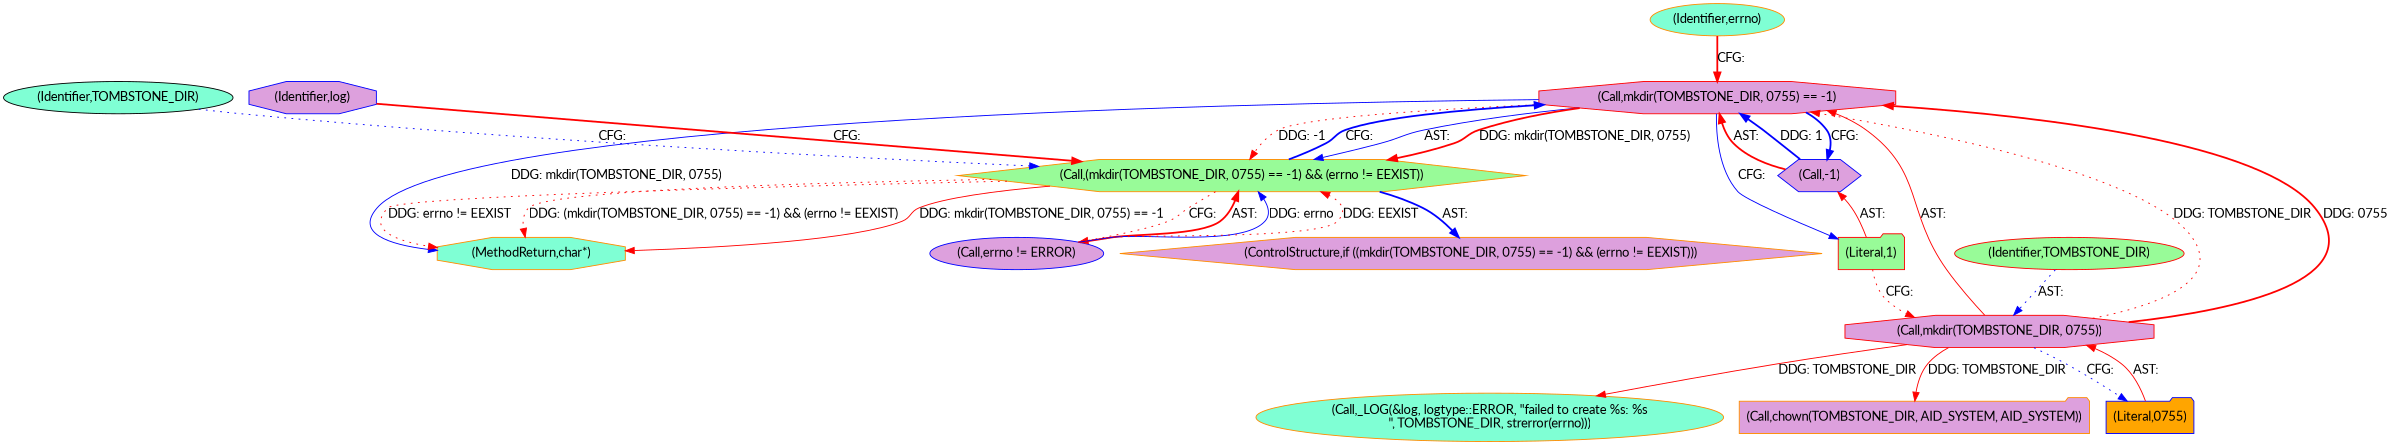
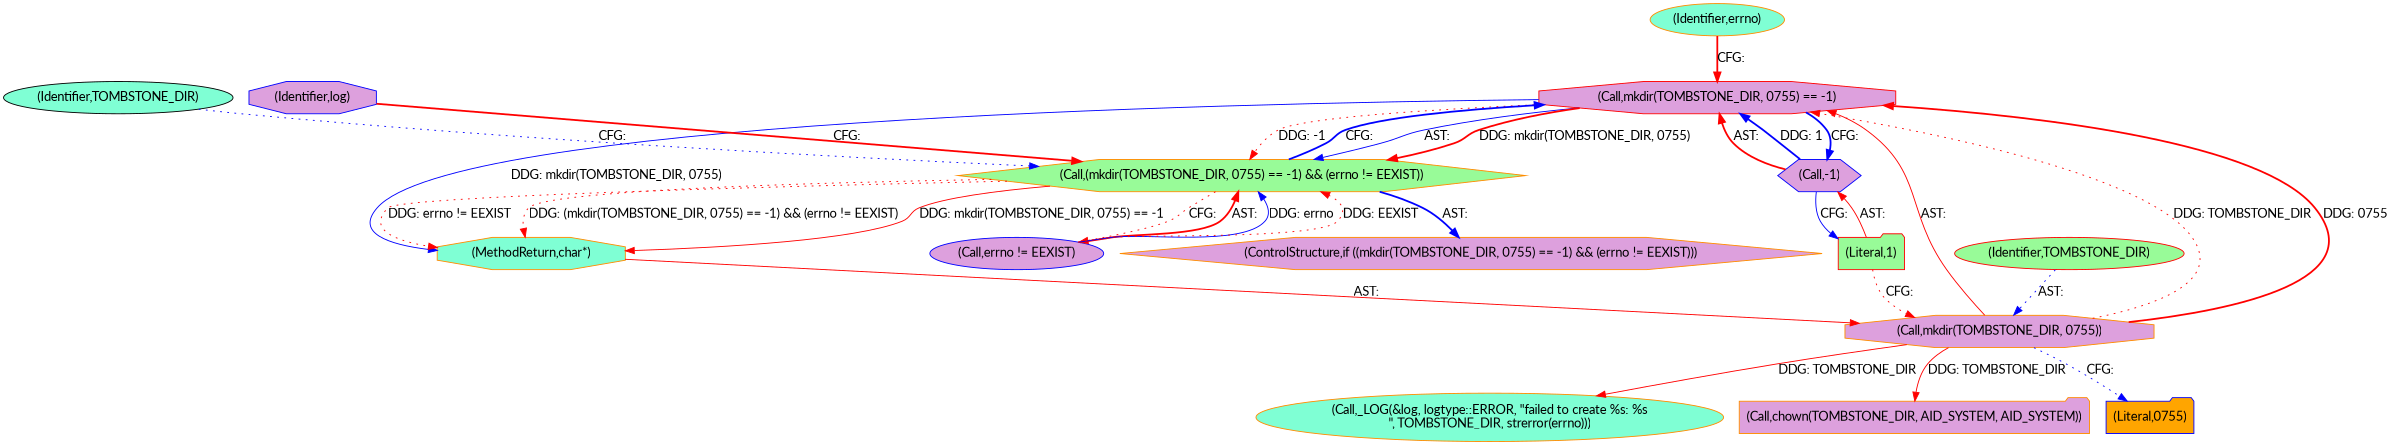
(1746, 197) -> (1818, 215)
(1017, 254) -> (1017, 254)
(2000, 331) -> (2000, 331)
(2127, 369) -> (1238, 291)
